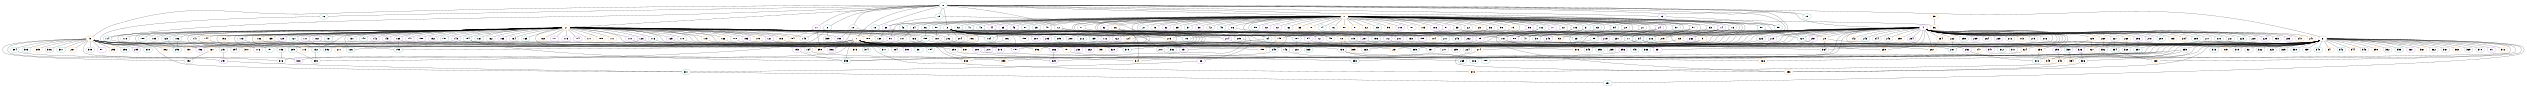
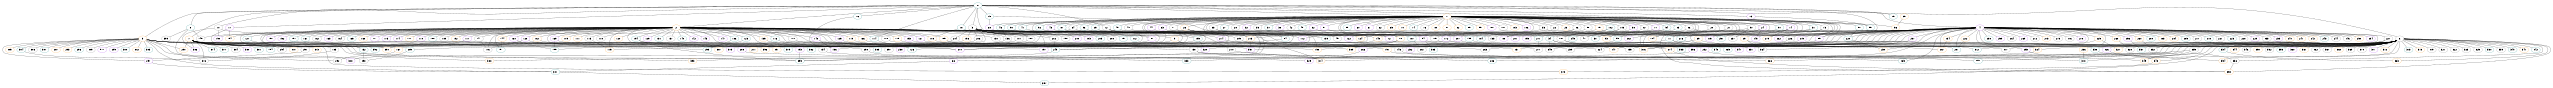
(1873, 29) -> (1867, 32)
none -> (618, 39)
